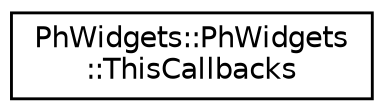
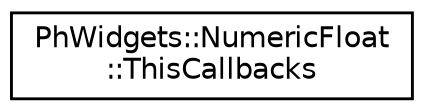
(192, 56) -> (212, 56)
